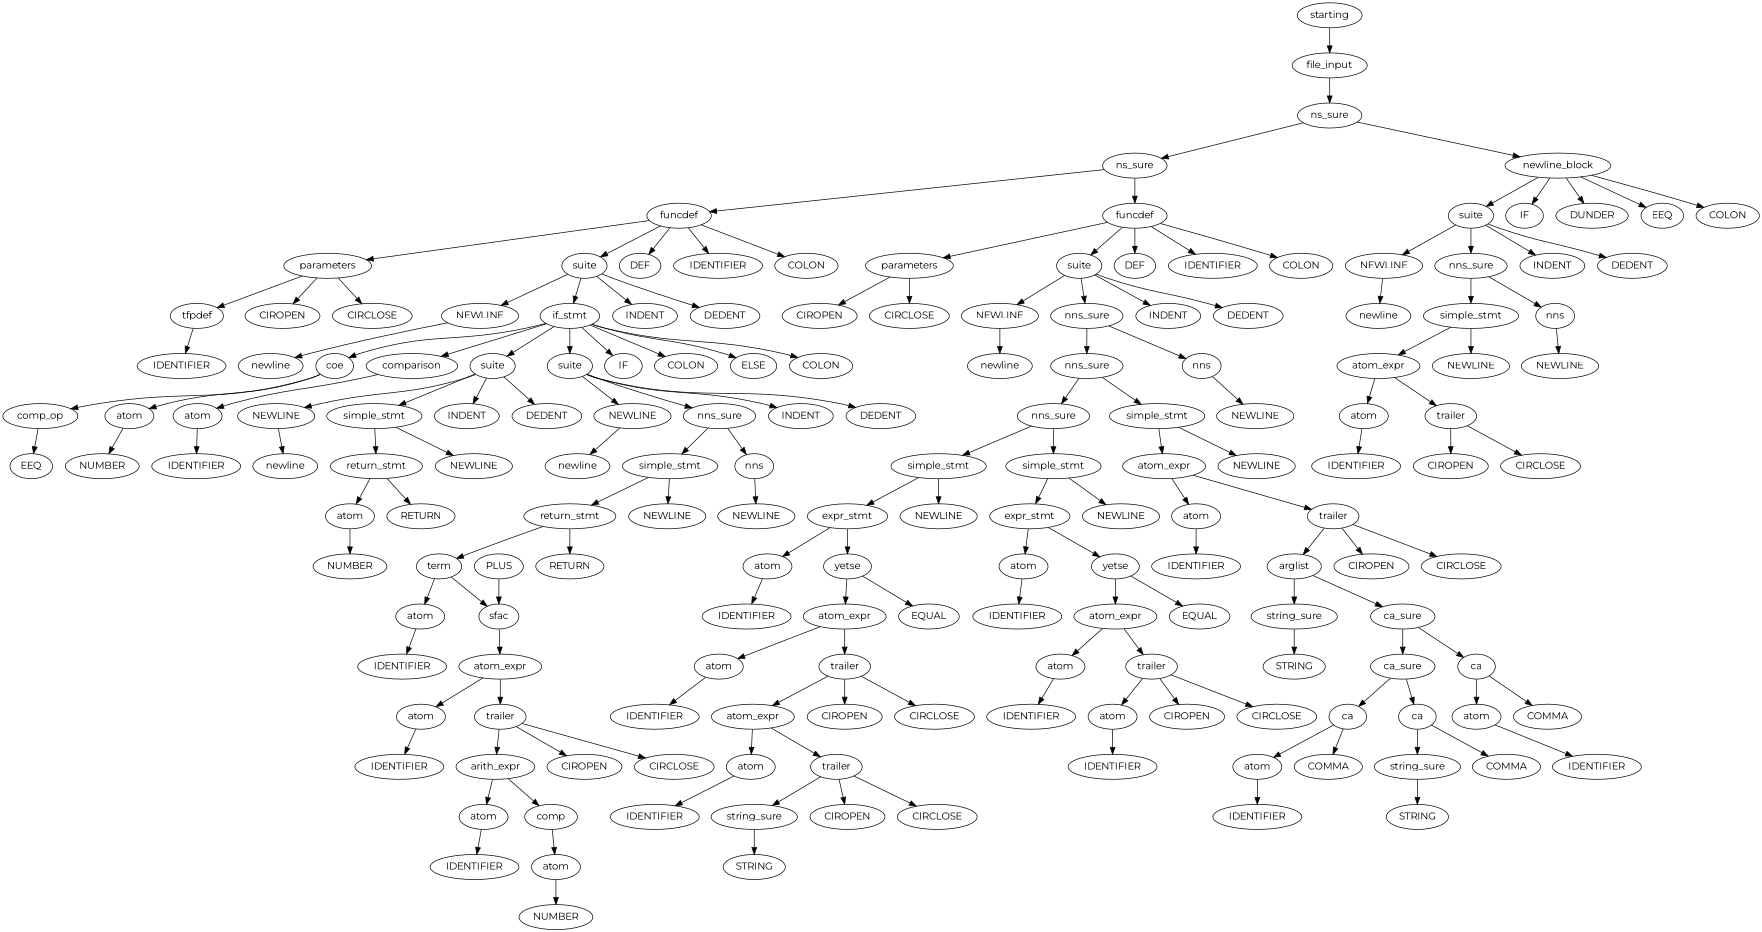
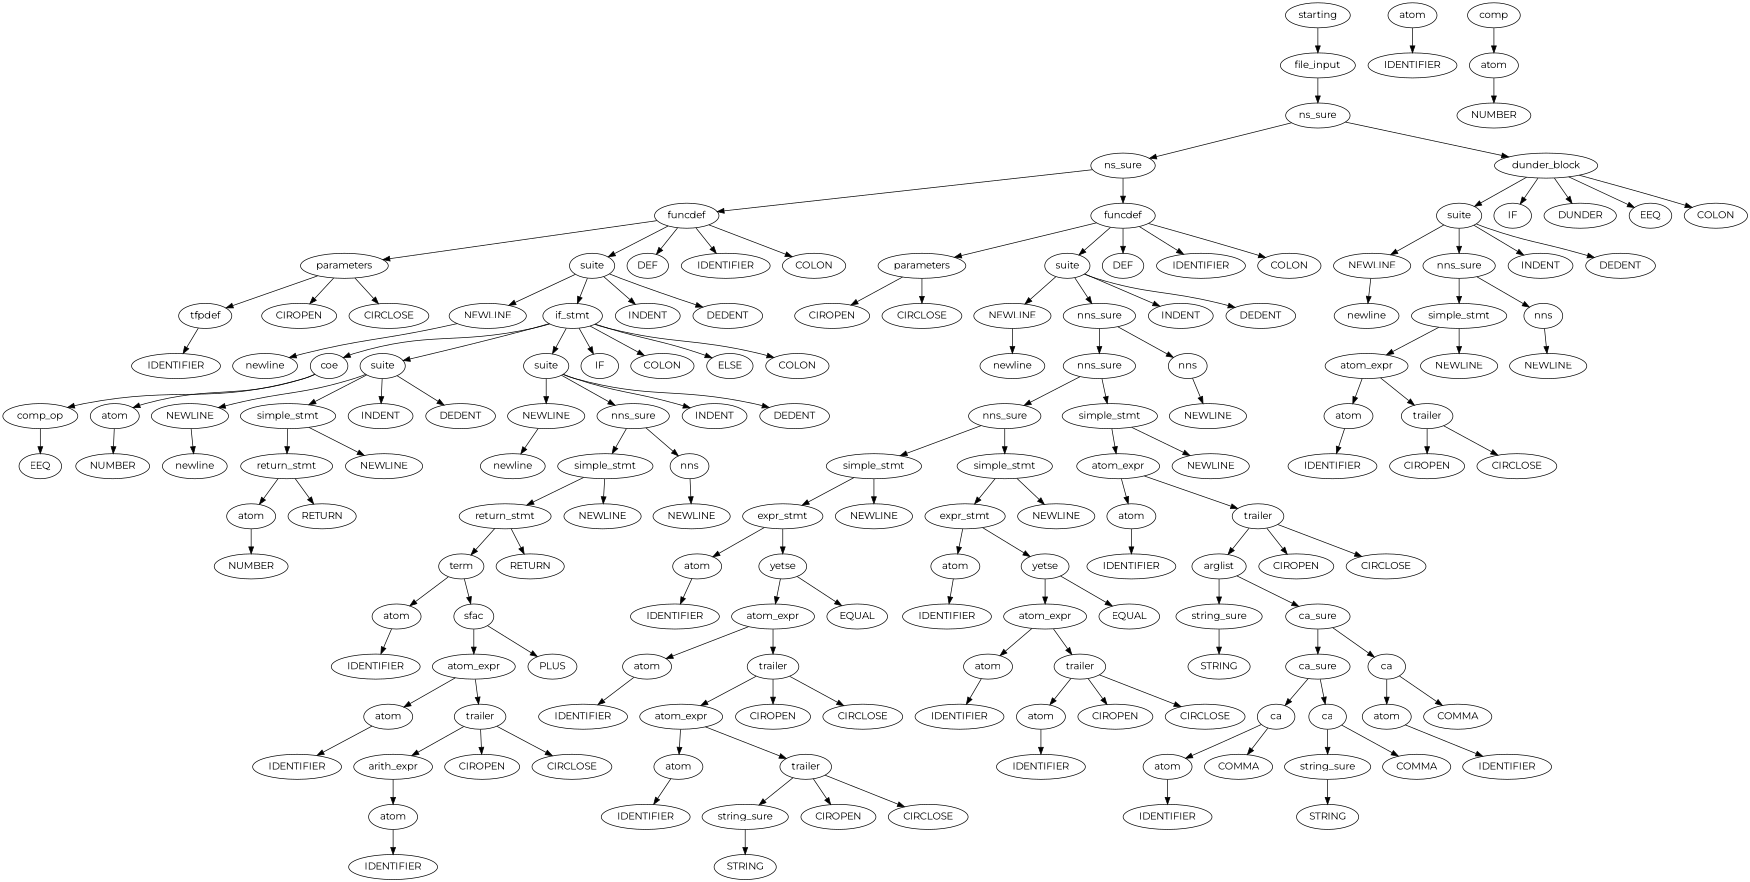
(1558, 166) -> (1546, 166)
(412, 366) -> none
(499, 588) -> (509, 639)
(521, 790) -> none
